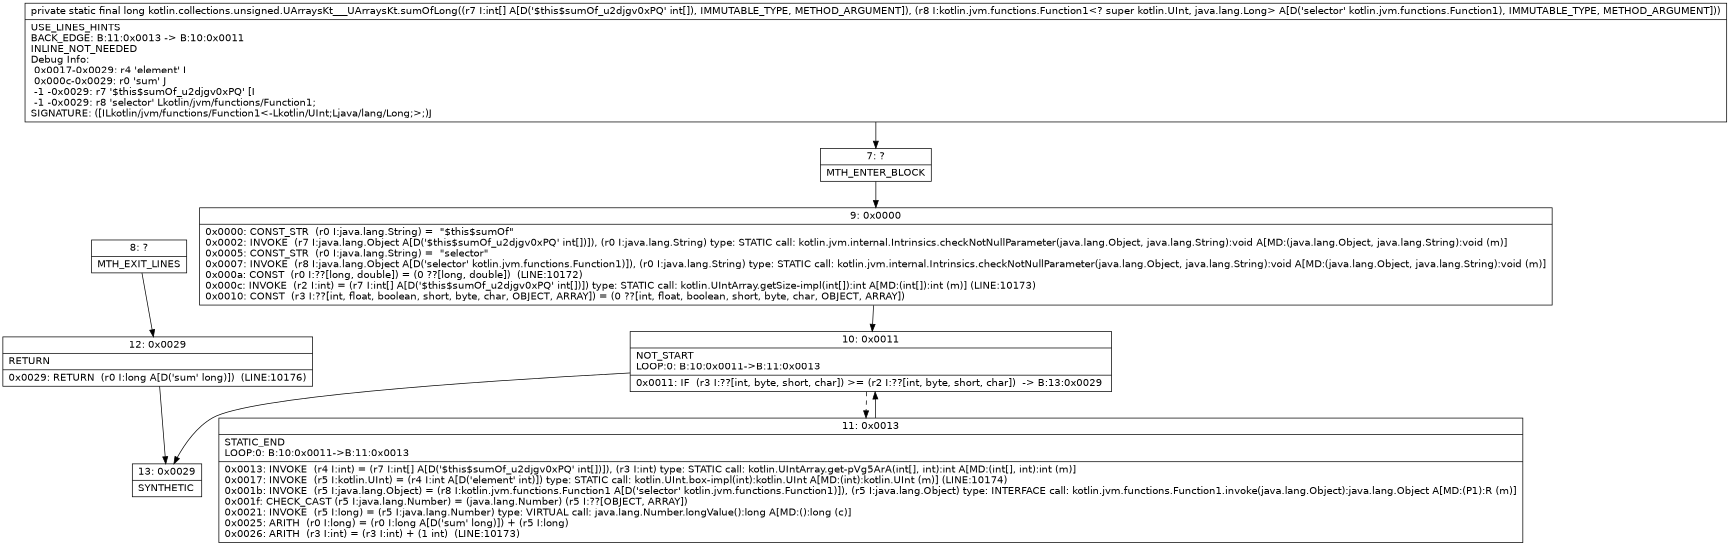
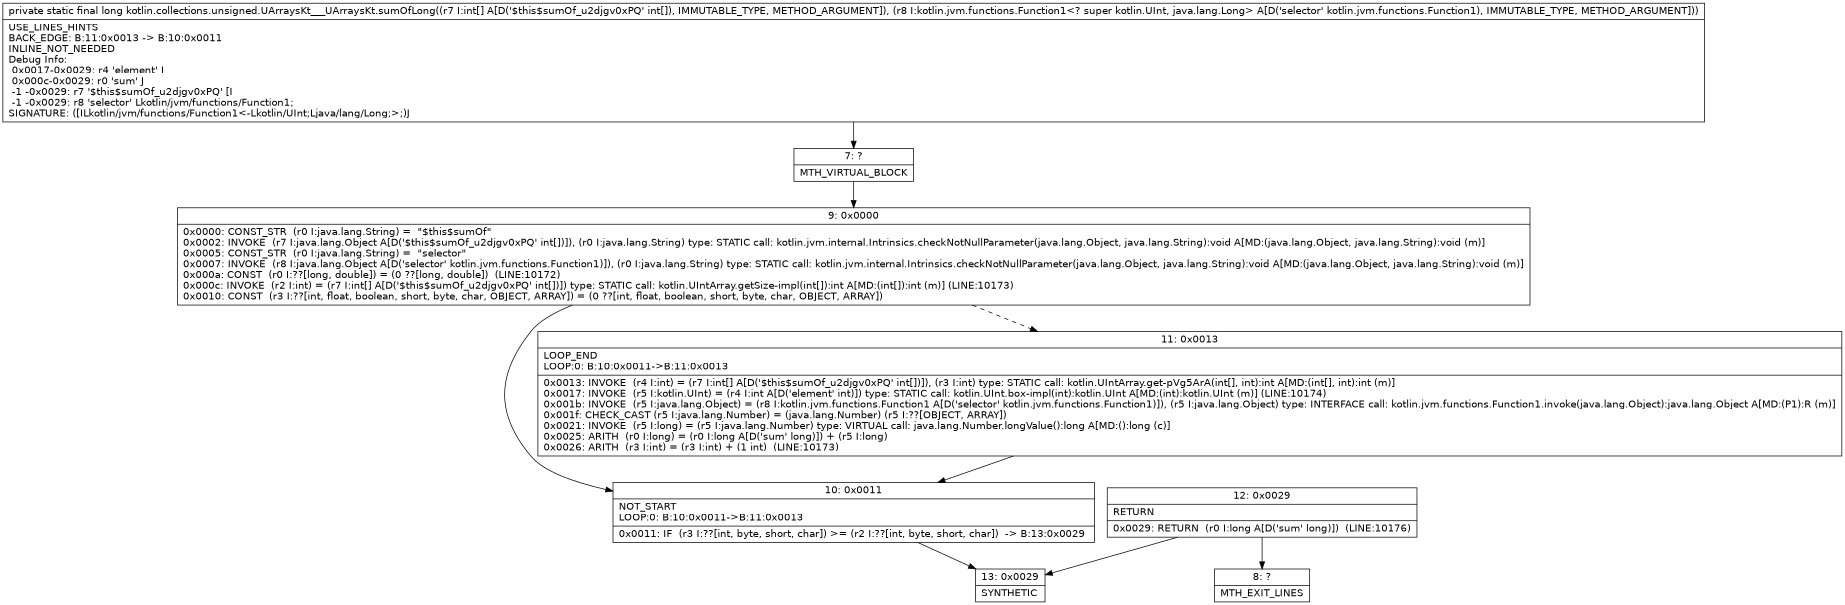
(876, 173) -> (854, 173)
(147, 301) -> (1262, 550)
(866, 401) -> (1002, 317)
(255, 442) -> (571, 356)
